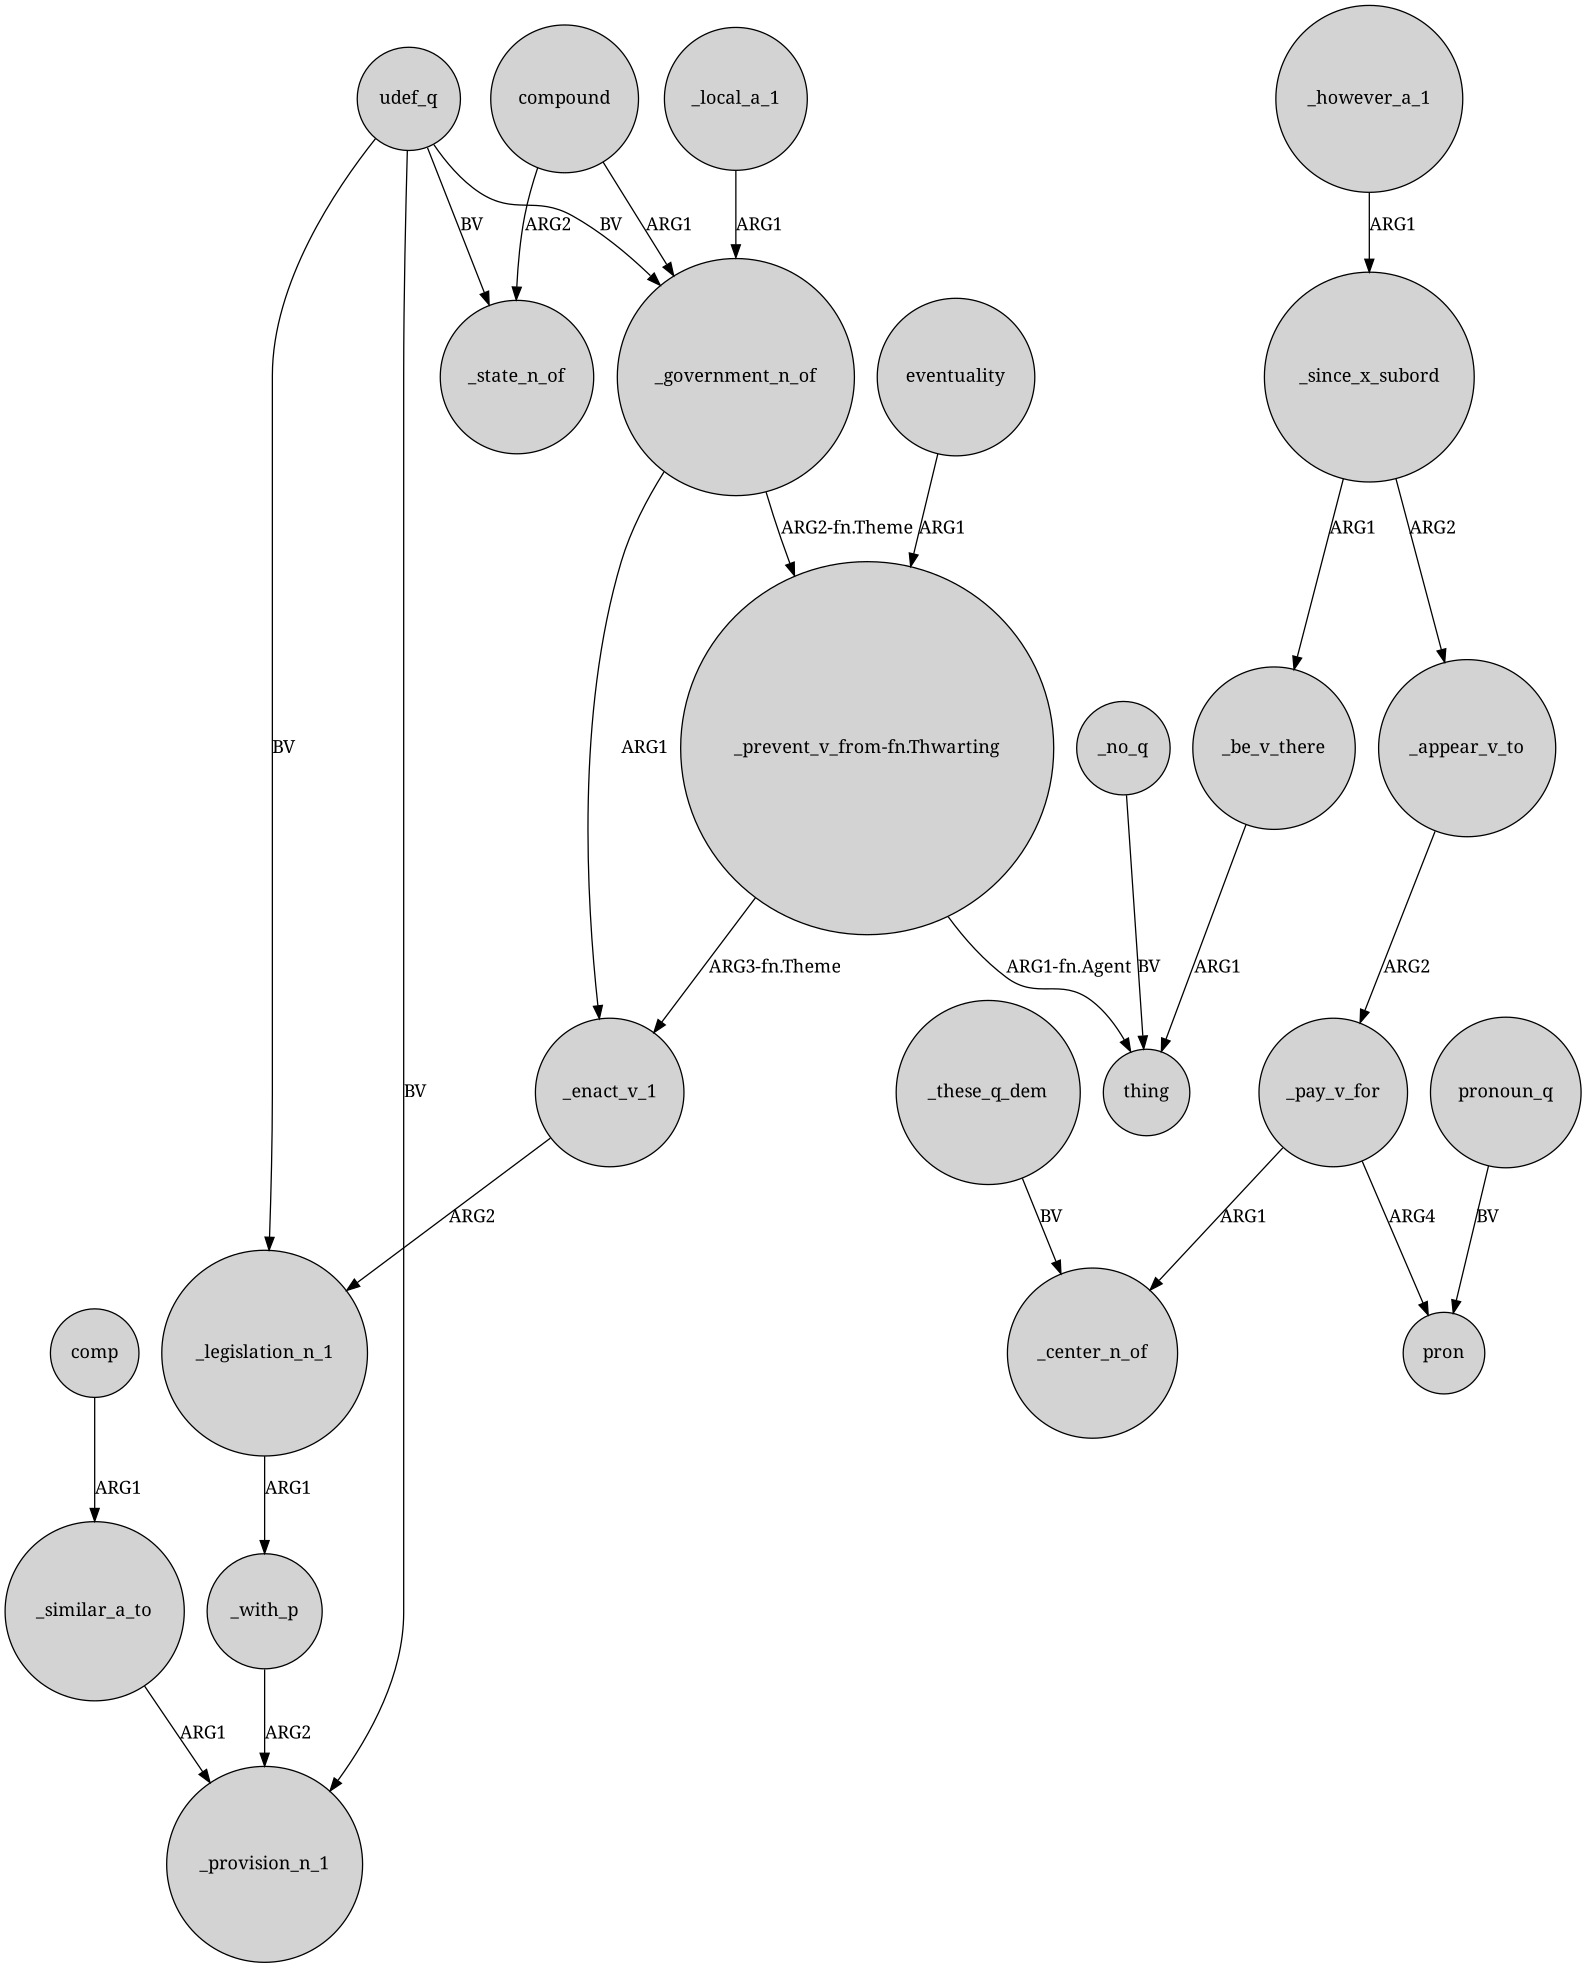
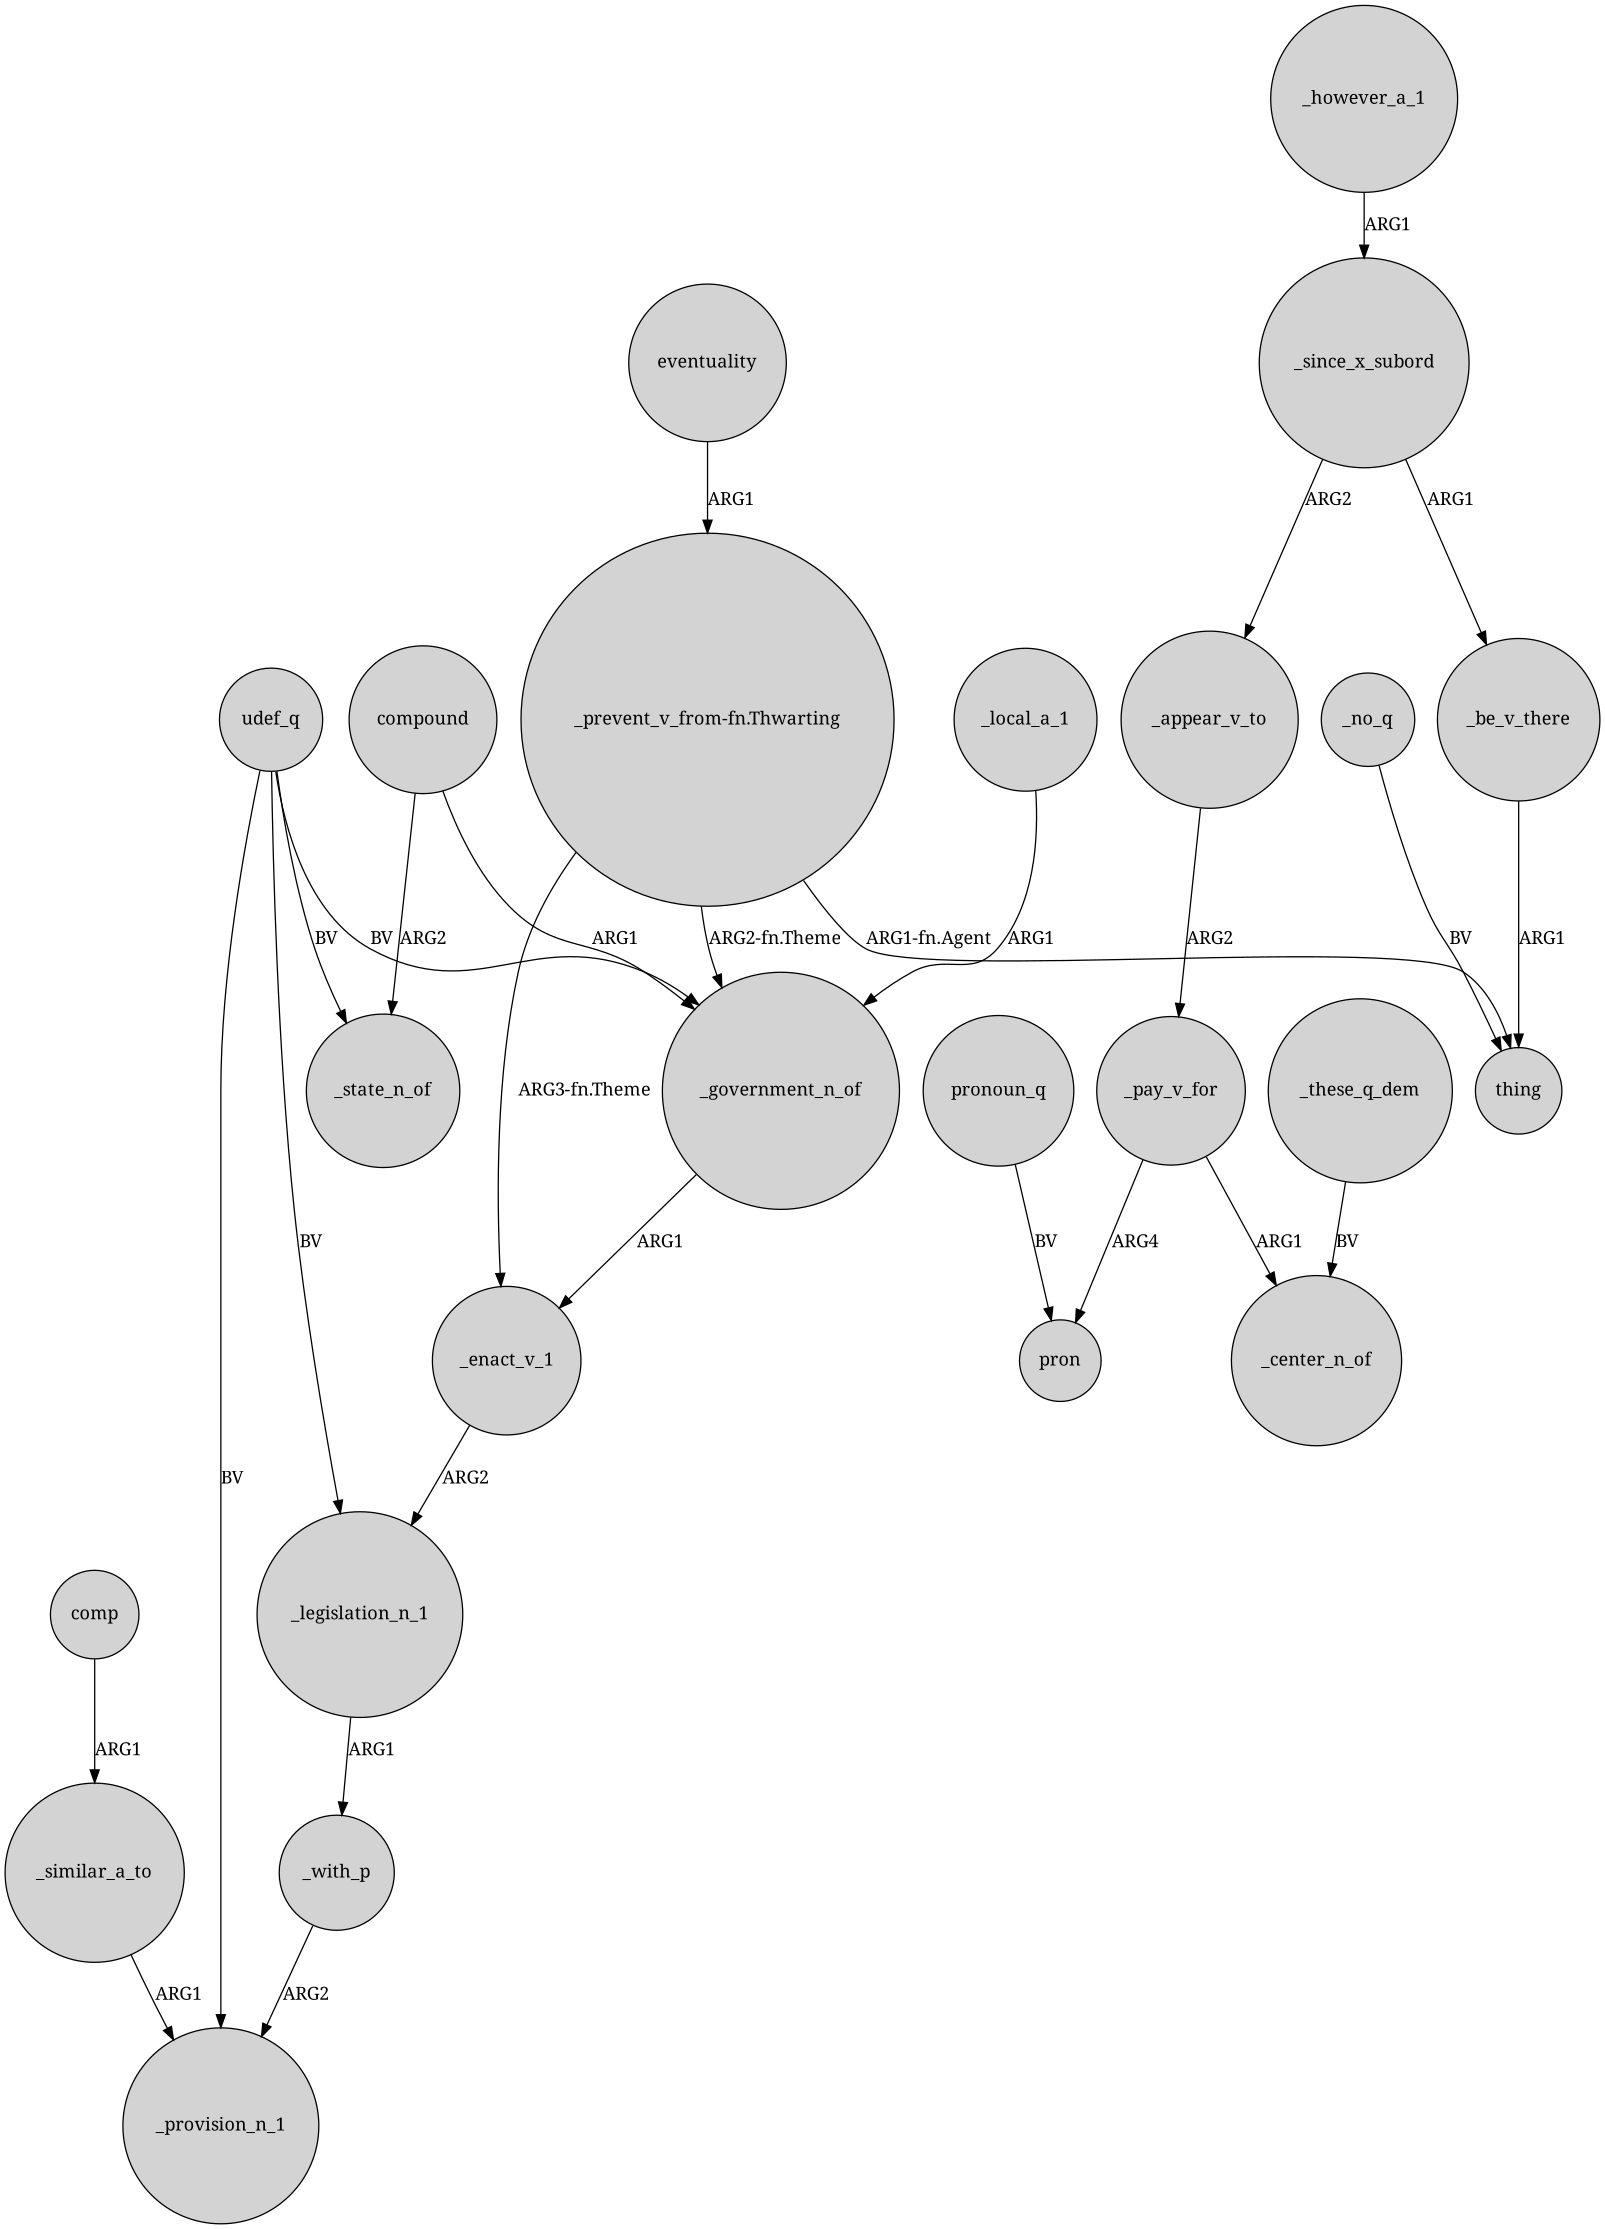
(777, 528) -> (707, 942)
